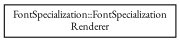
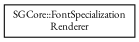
(90, 21) -> (70, 21)
